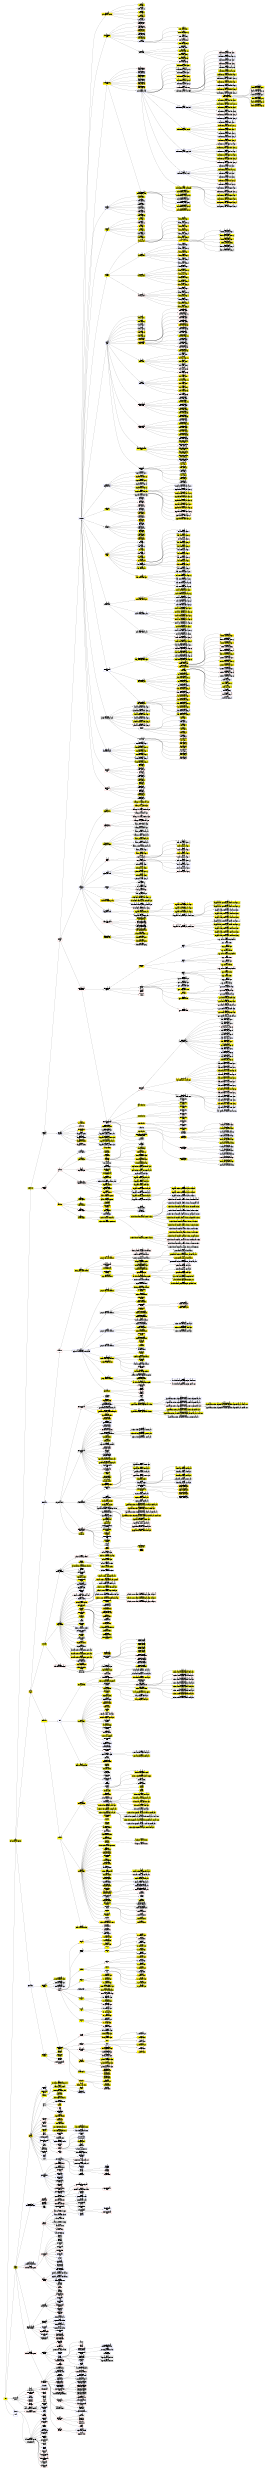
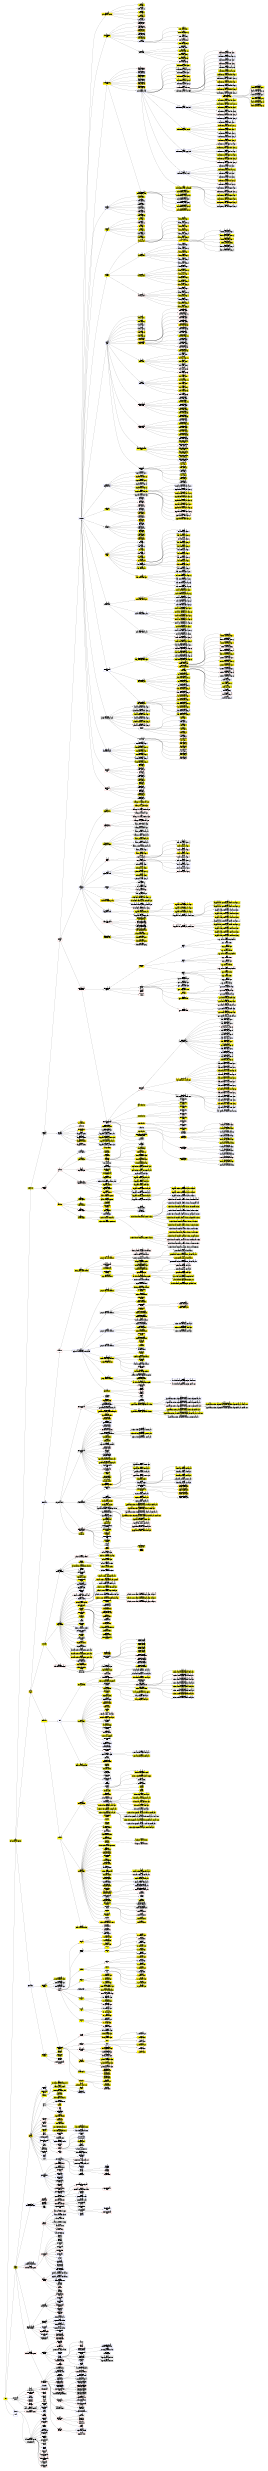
(81, 2085) -> (81, 2085)
